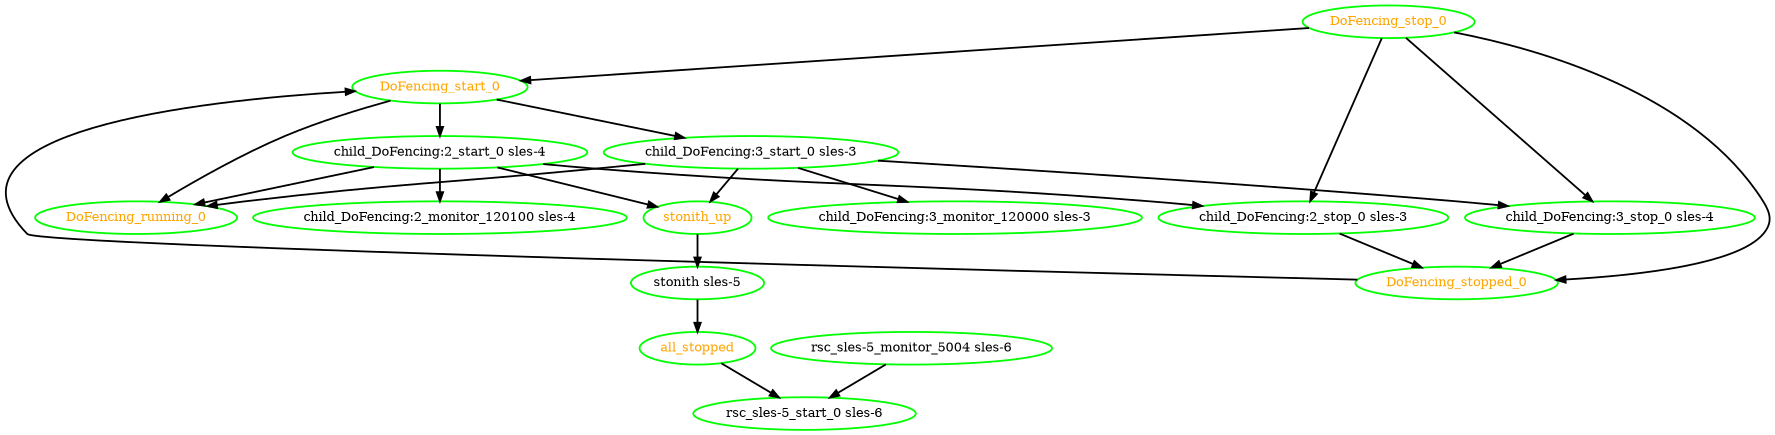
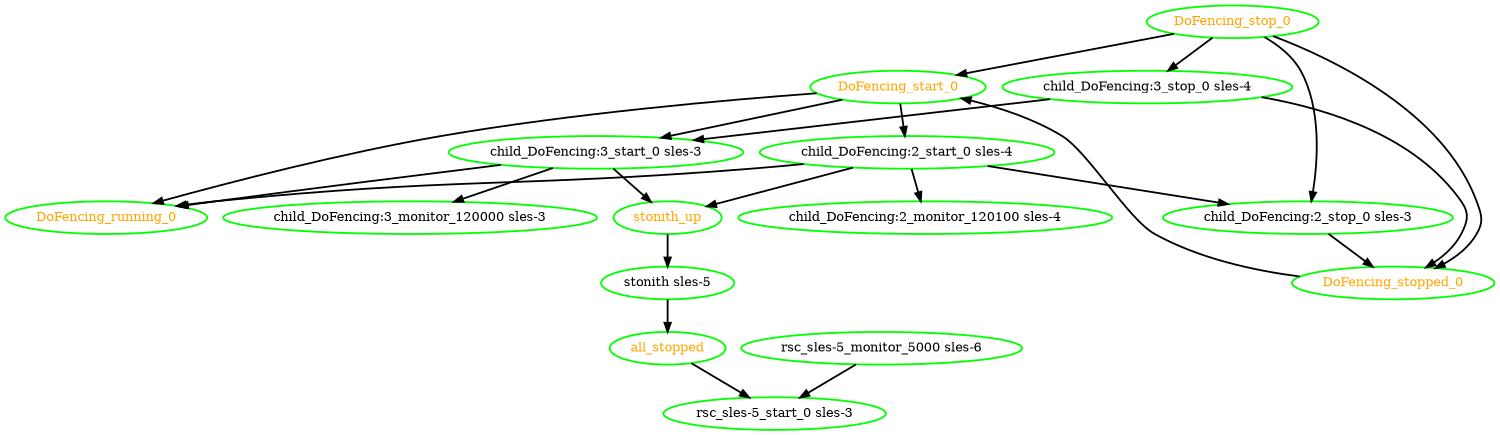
(1188, 181) -> (877, 119)
(912, 348) -> (882, 348)
(805, 414) -> (775, 414)
